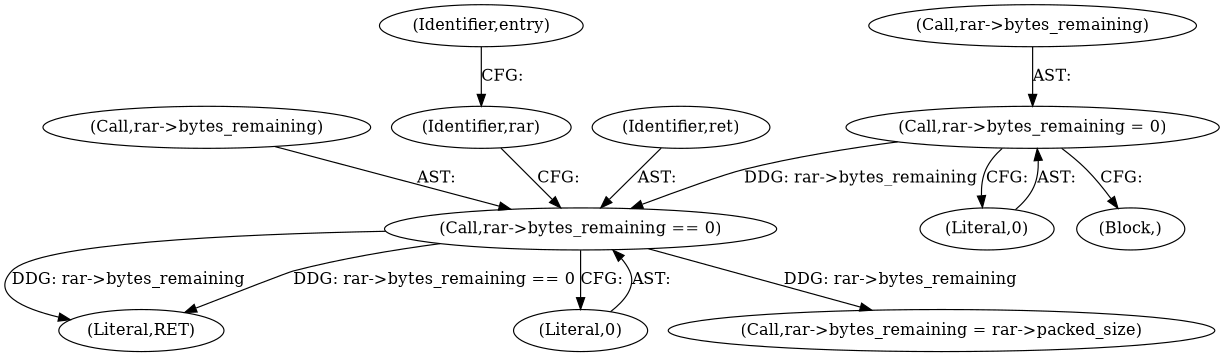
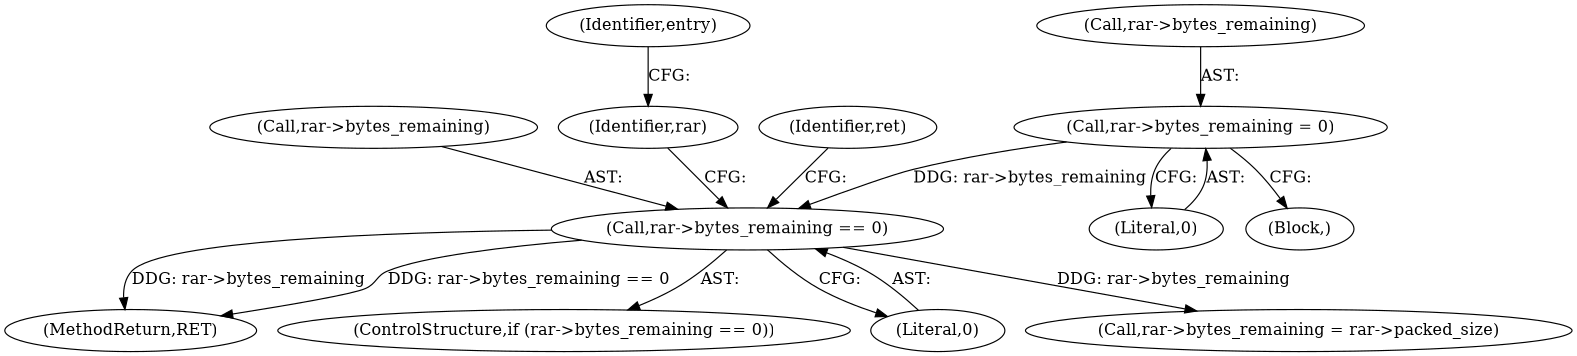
(660, 178) -> (829, 178)
(141, 331) -> (131, 331)
none -> (564, 331)
